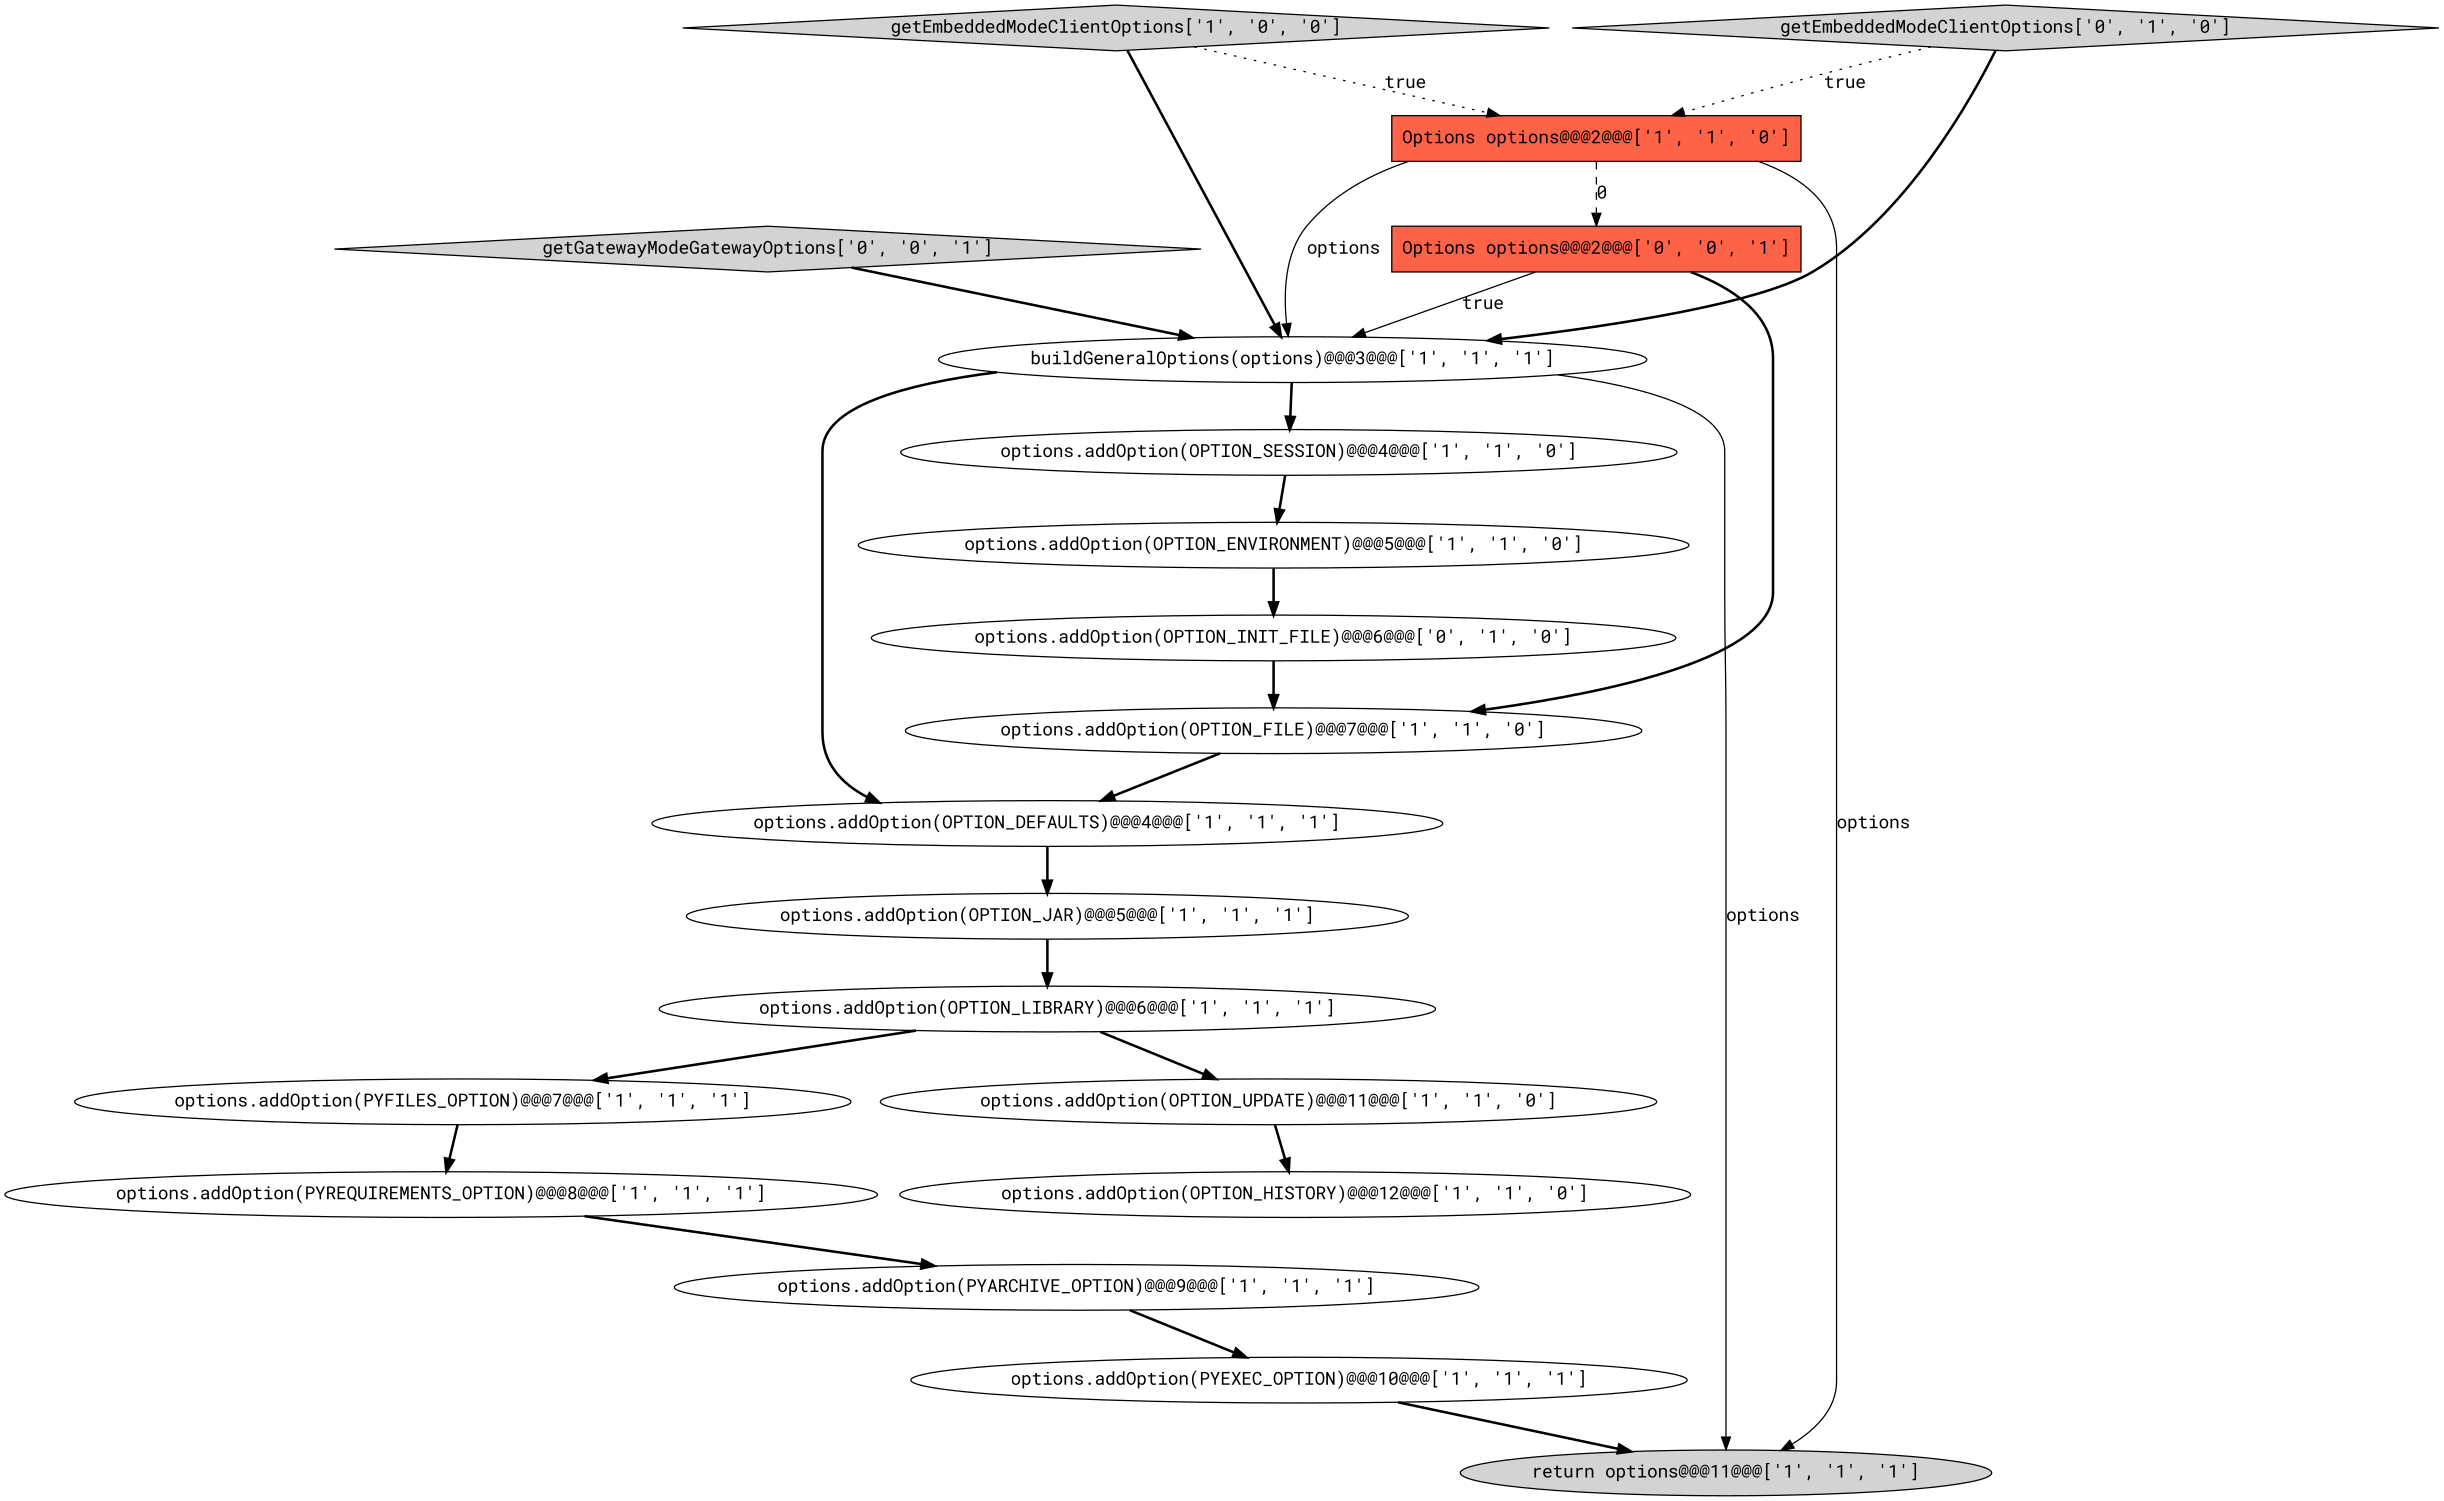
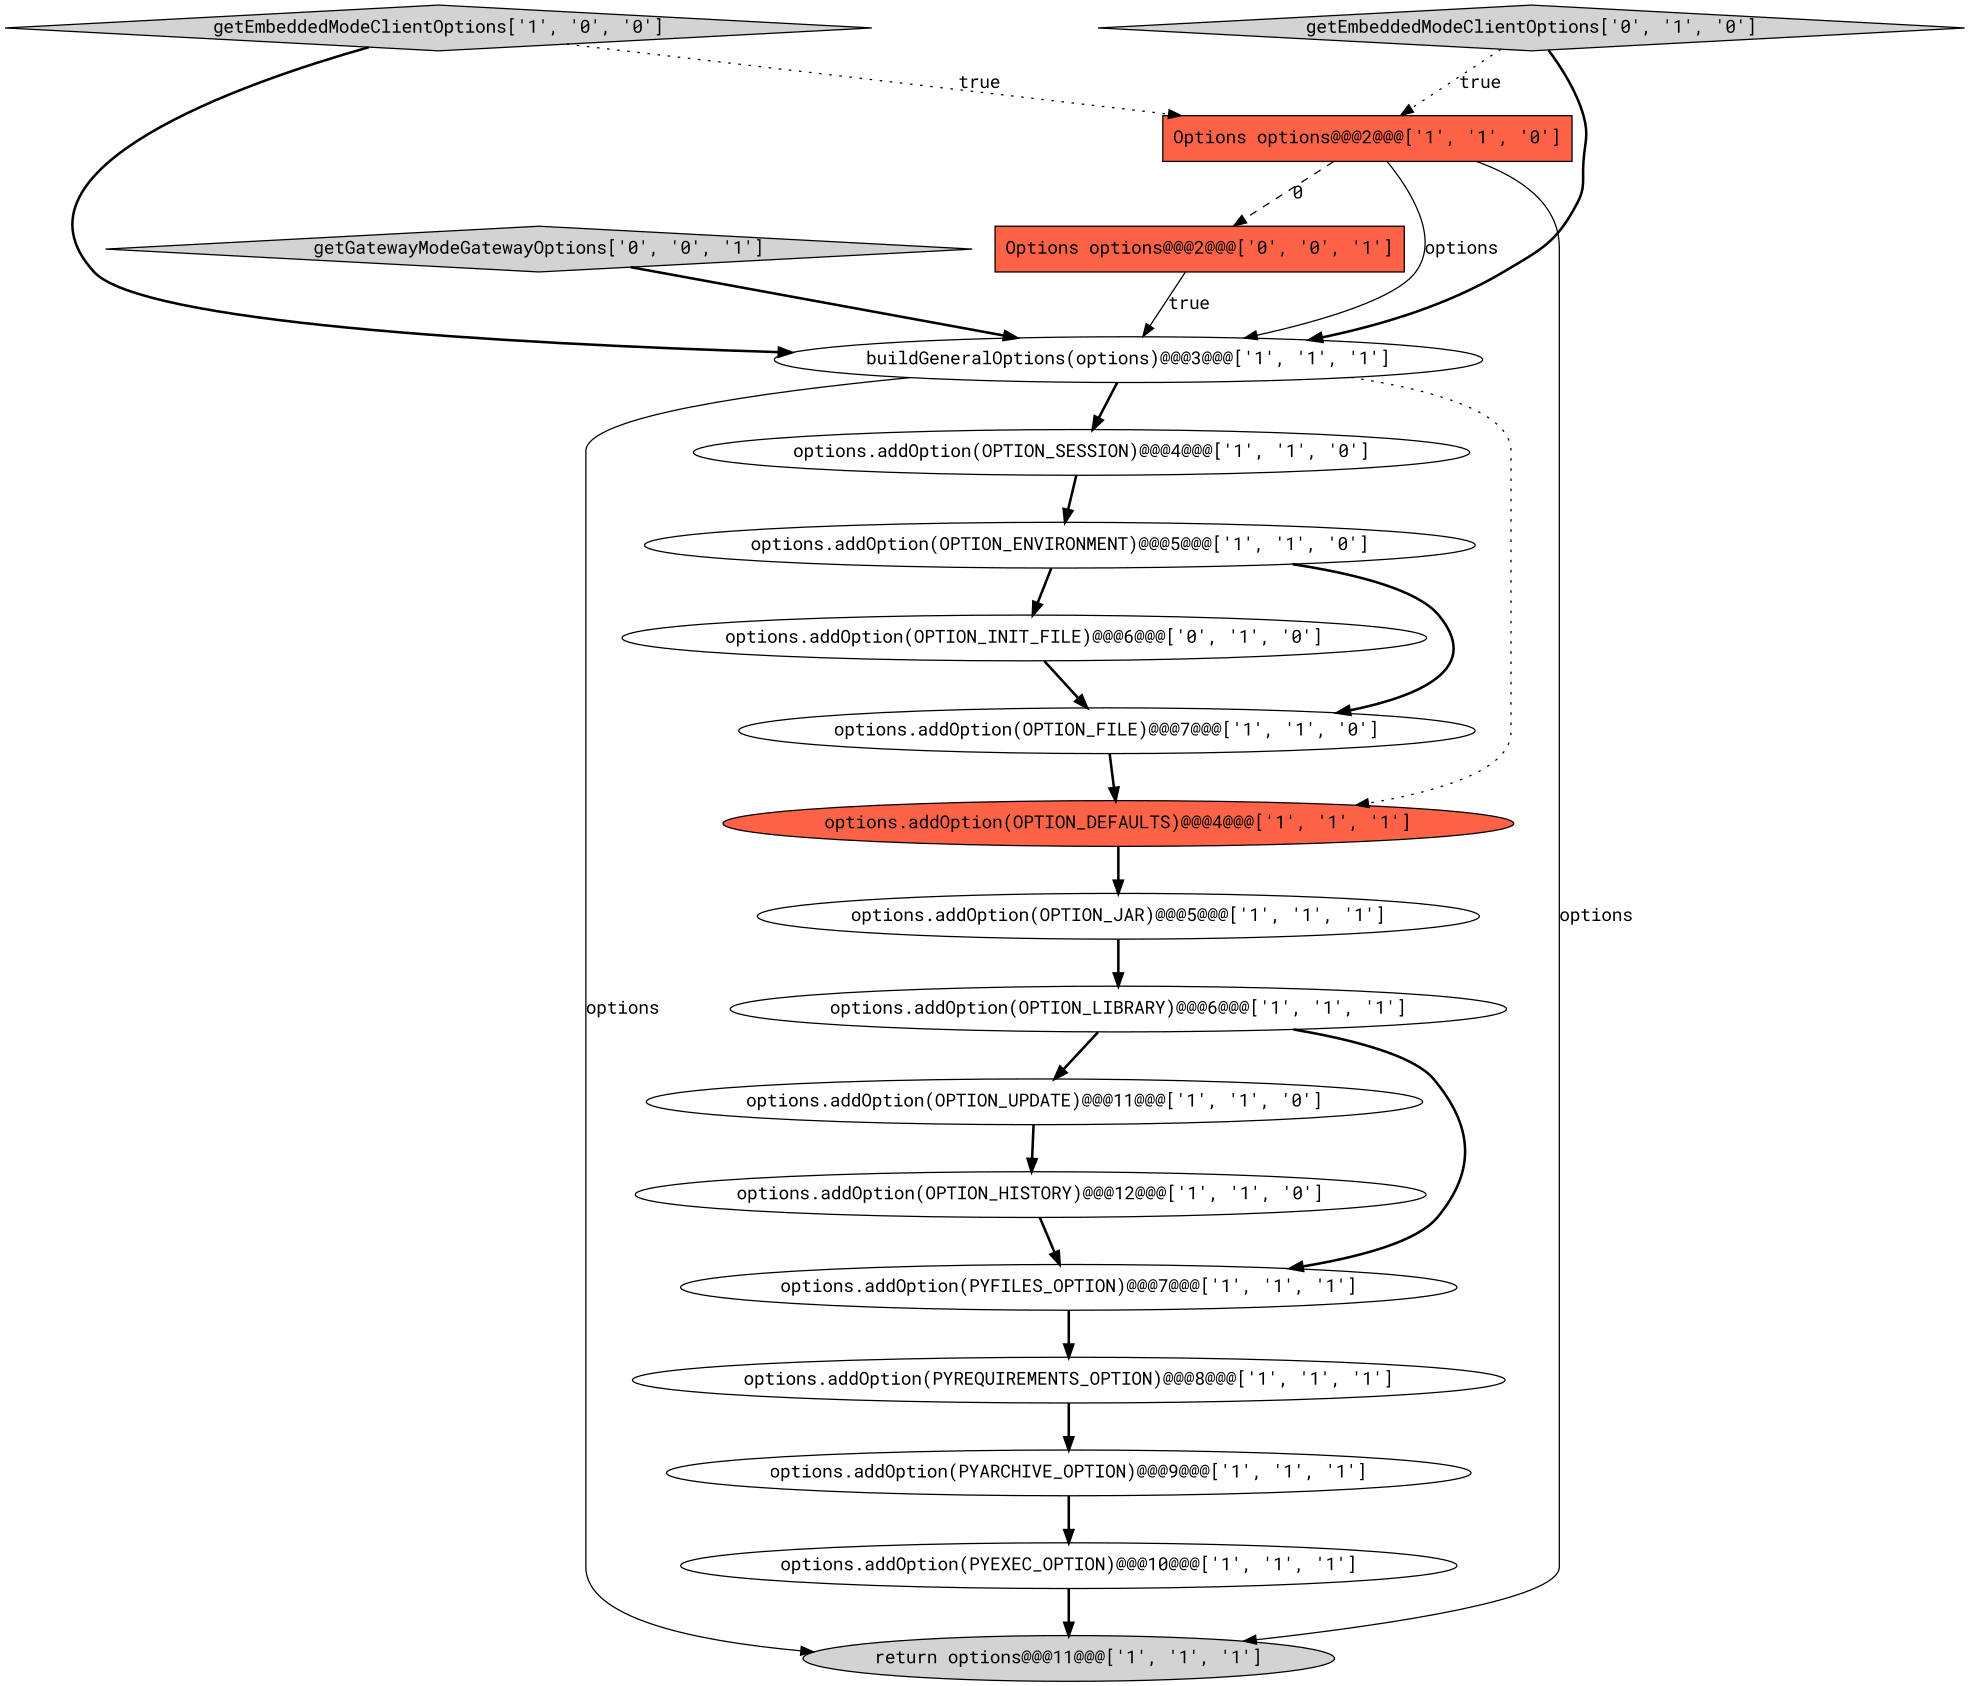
(822, 532) -> (1511, 583)
(1773, 575) -> (1441, 619)
(1047, 824) -> (1118, 824)
none -> (1047, 1235)
